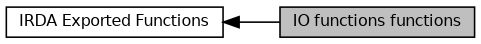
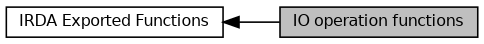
(377, 22) -> (379, 22)
